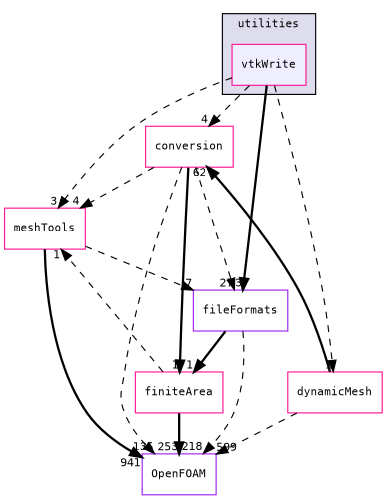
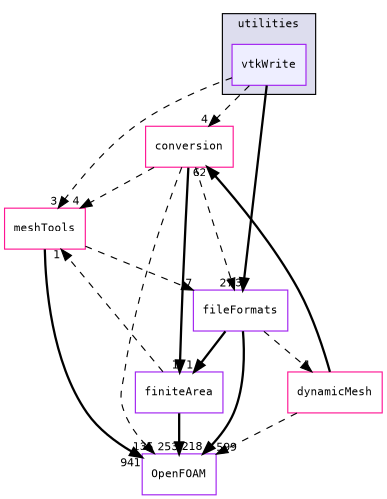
(269, 65) -> (269, 65)
(309, 222) -> (283, 348)
(179, 392) -> (179, 392)
(240, 392) -> (240, 392)
